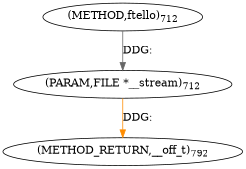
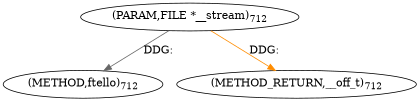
(123, 47) -> (140, 49)
(200, 150) -> (374, 83)
